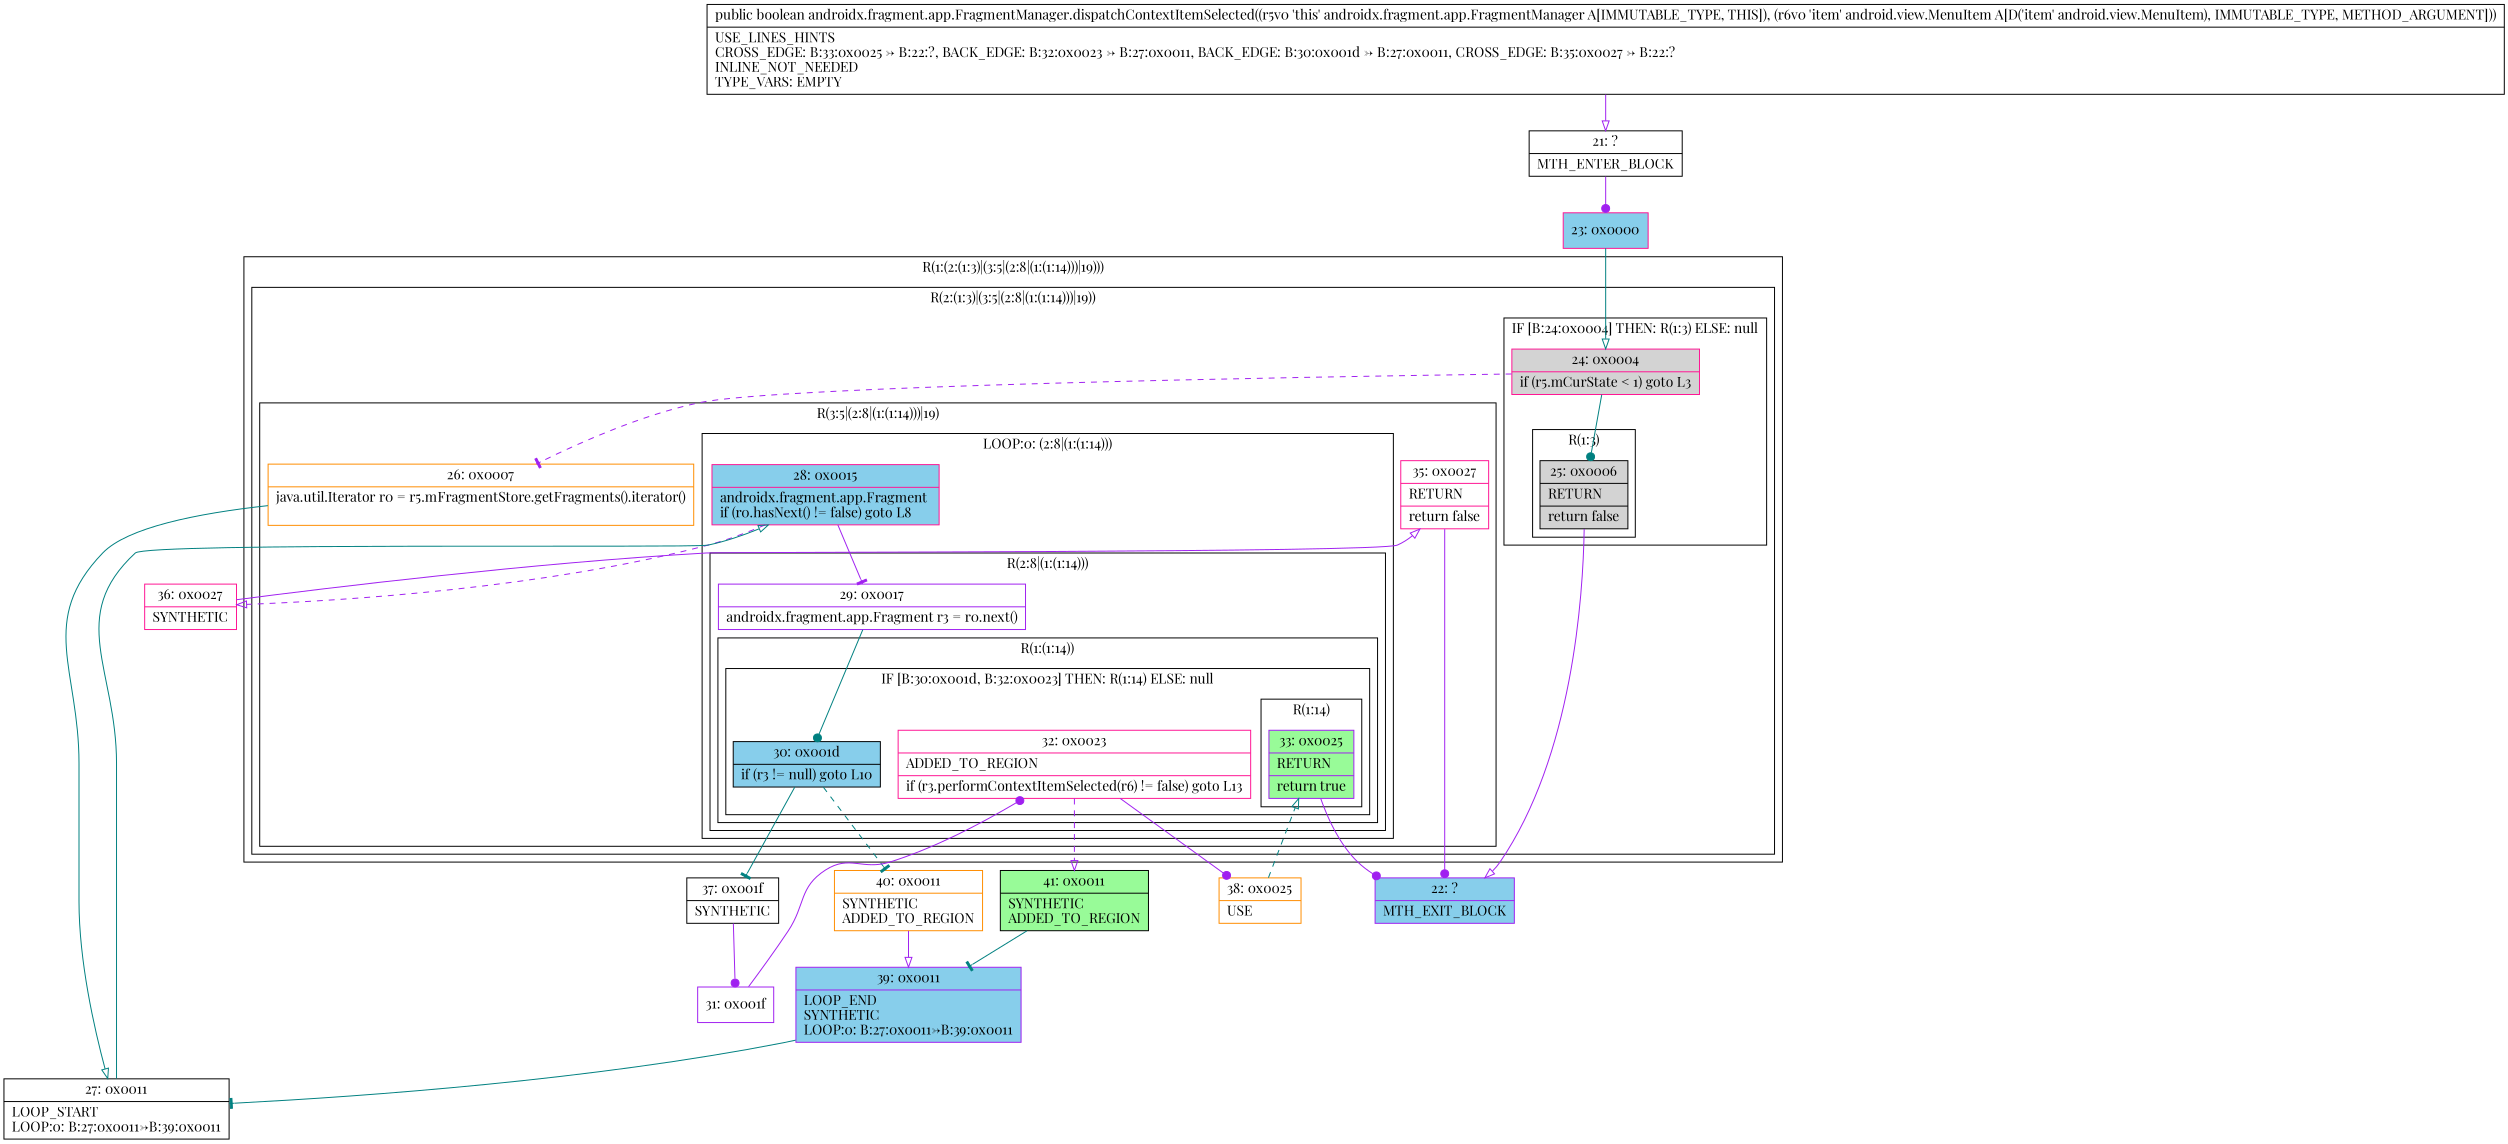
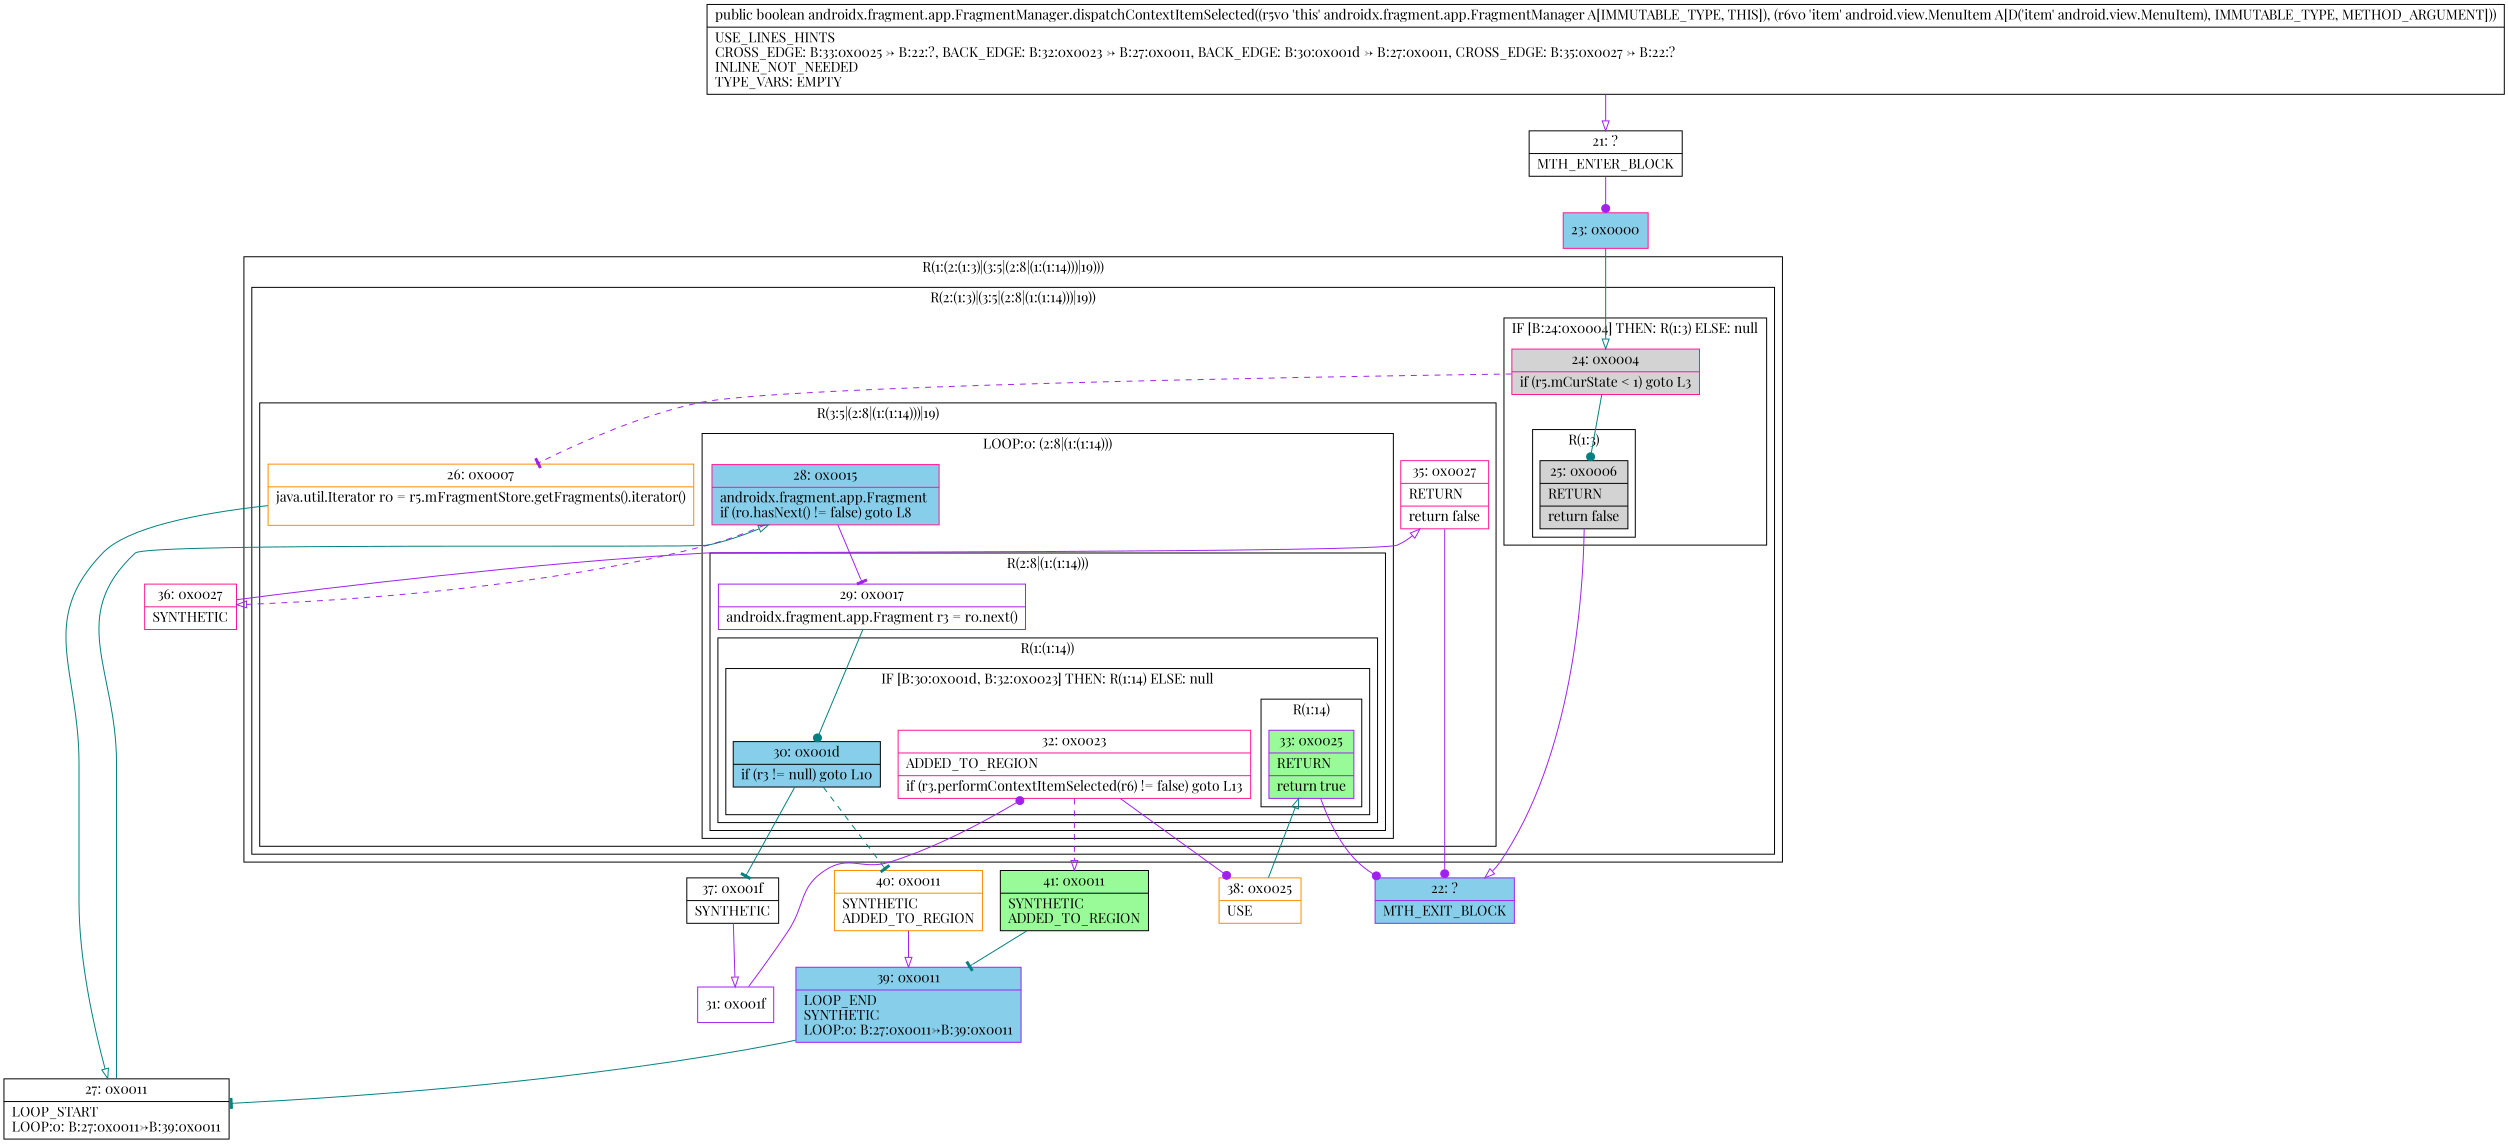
(1282, 843) -> (1282, 843)
(734, 951) -> (734, 950)
